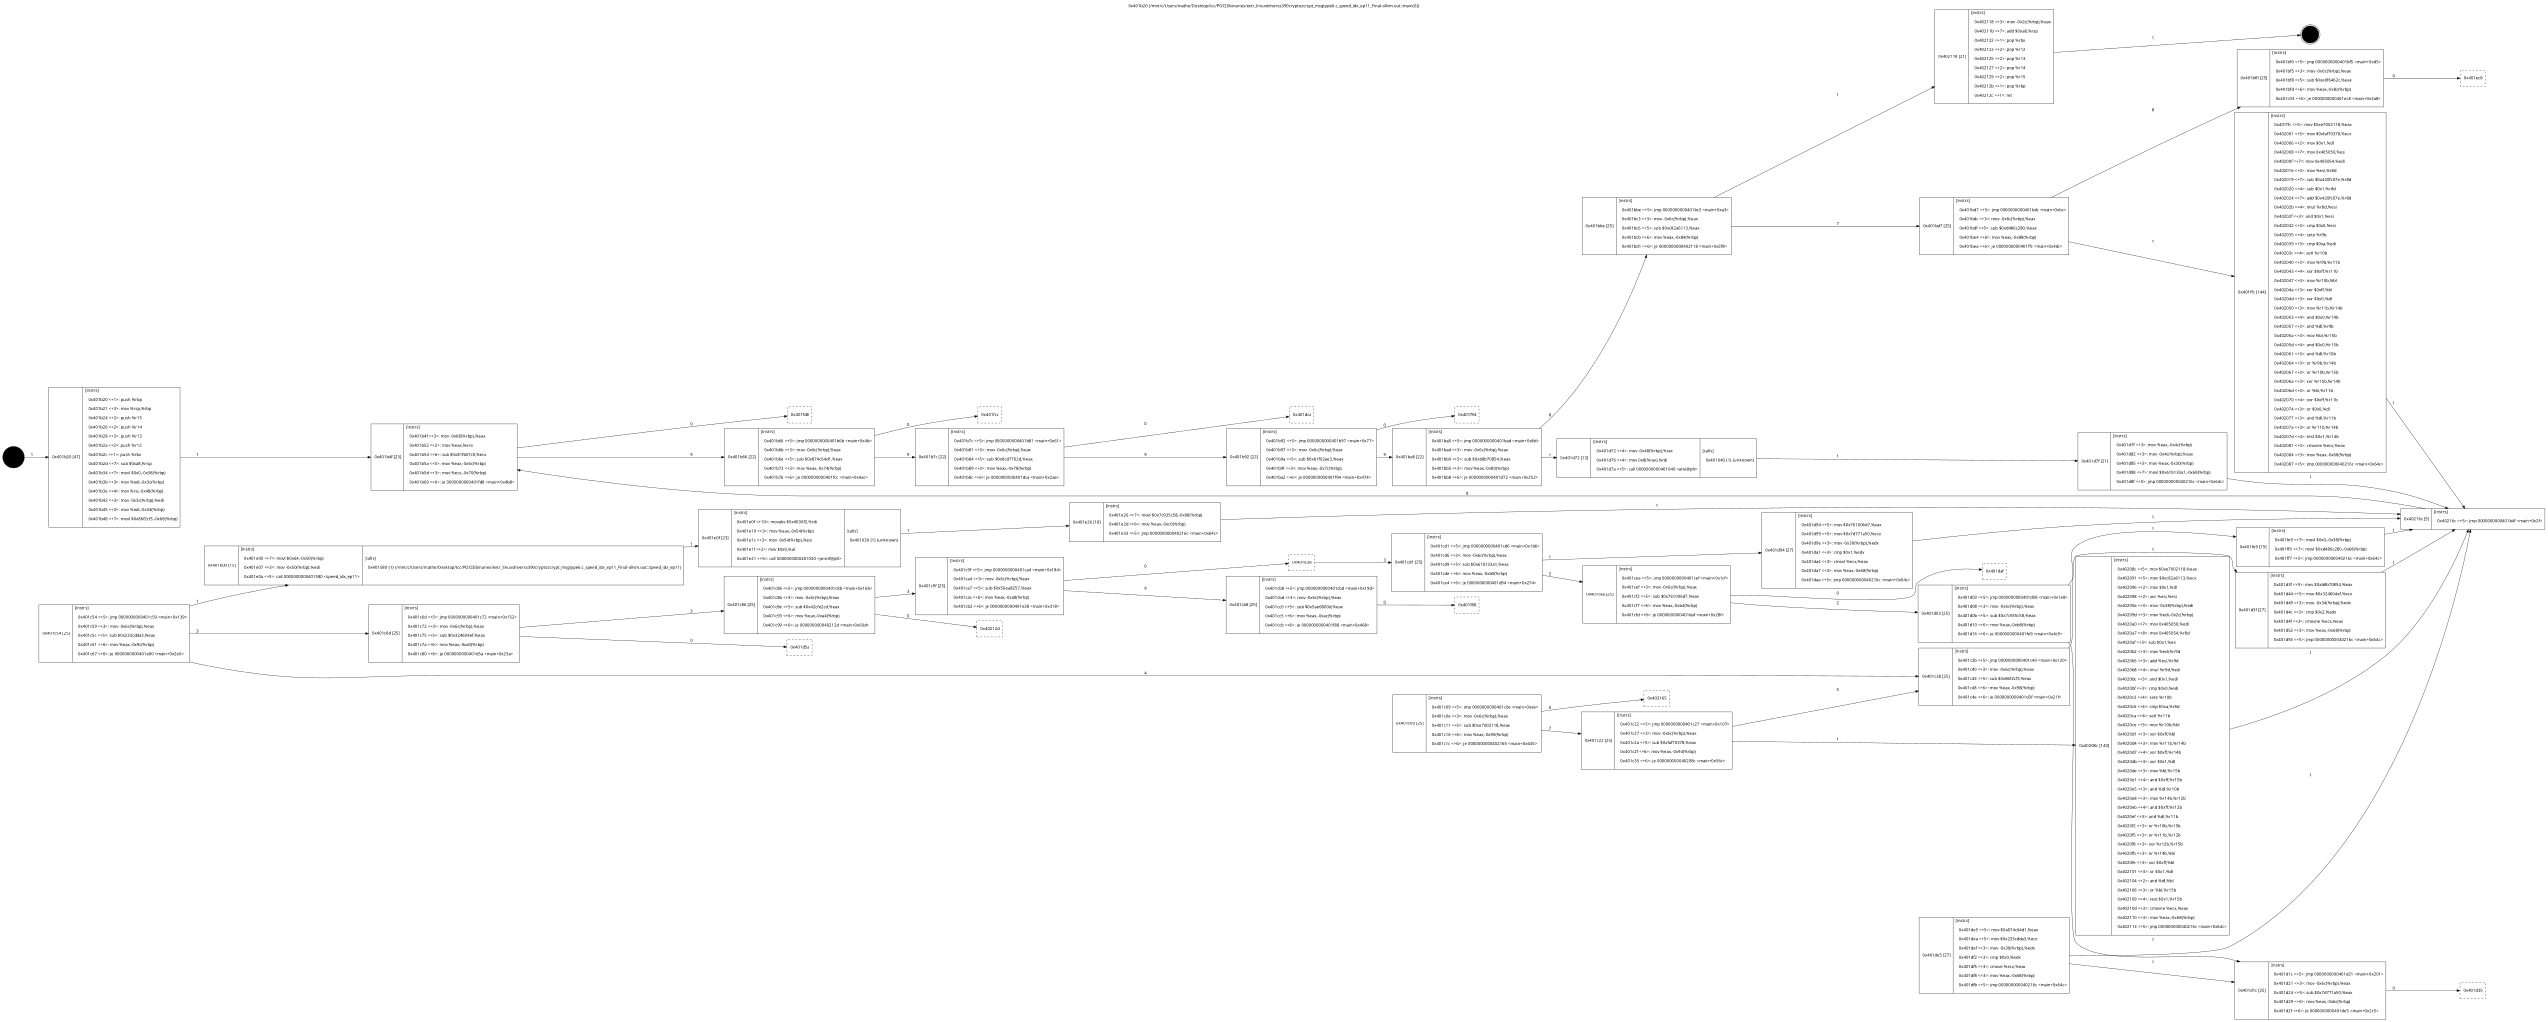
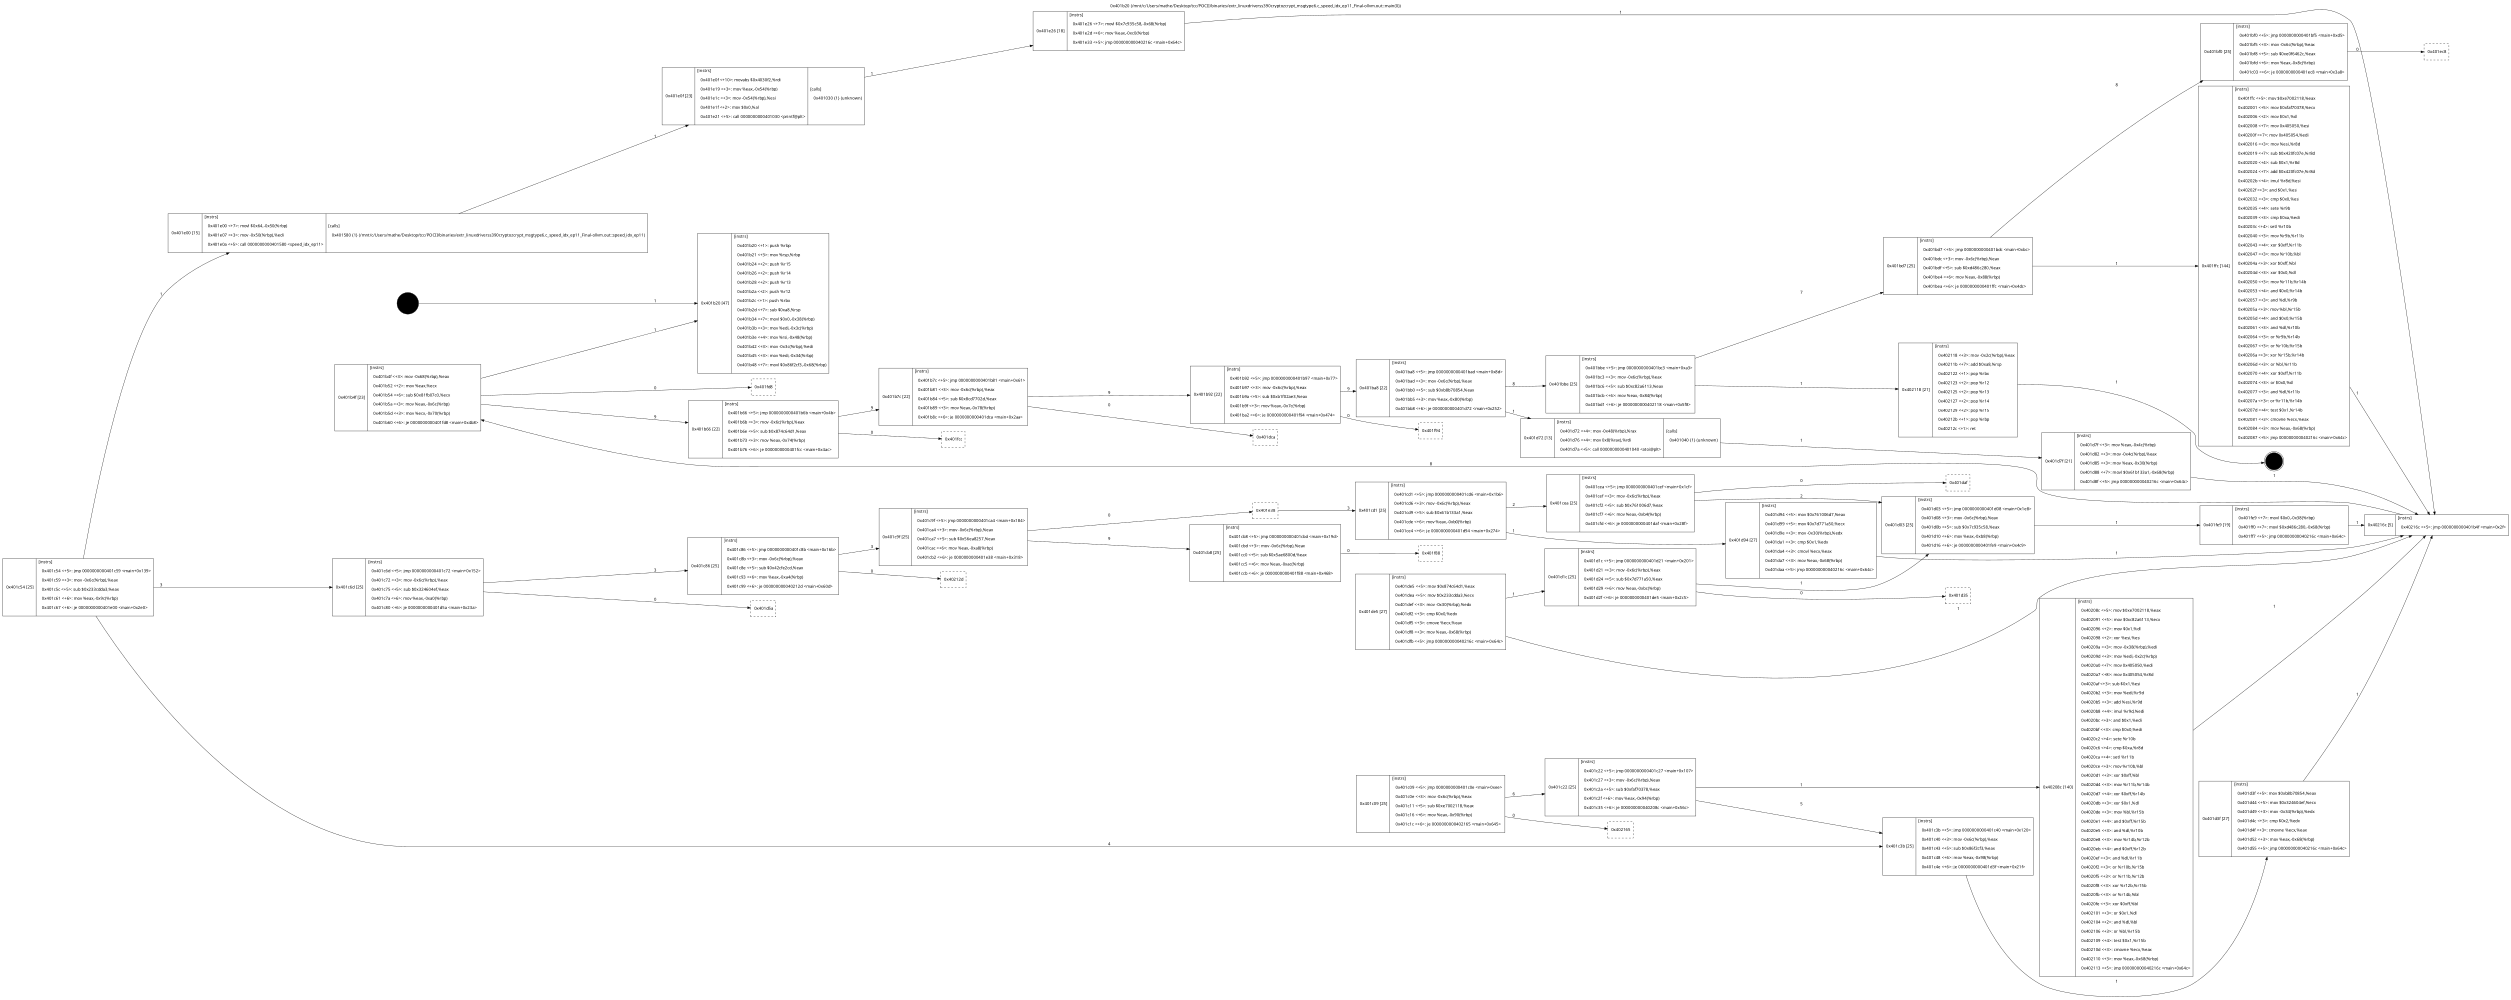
(274, 457) -> (588, 350)
(1550, 729) -> (1513, 794)
(2072, 874) -> (1816, 590)
